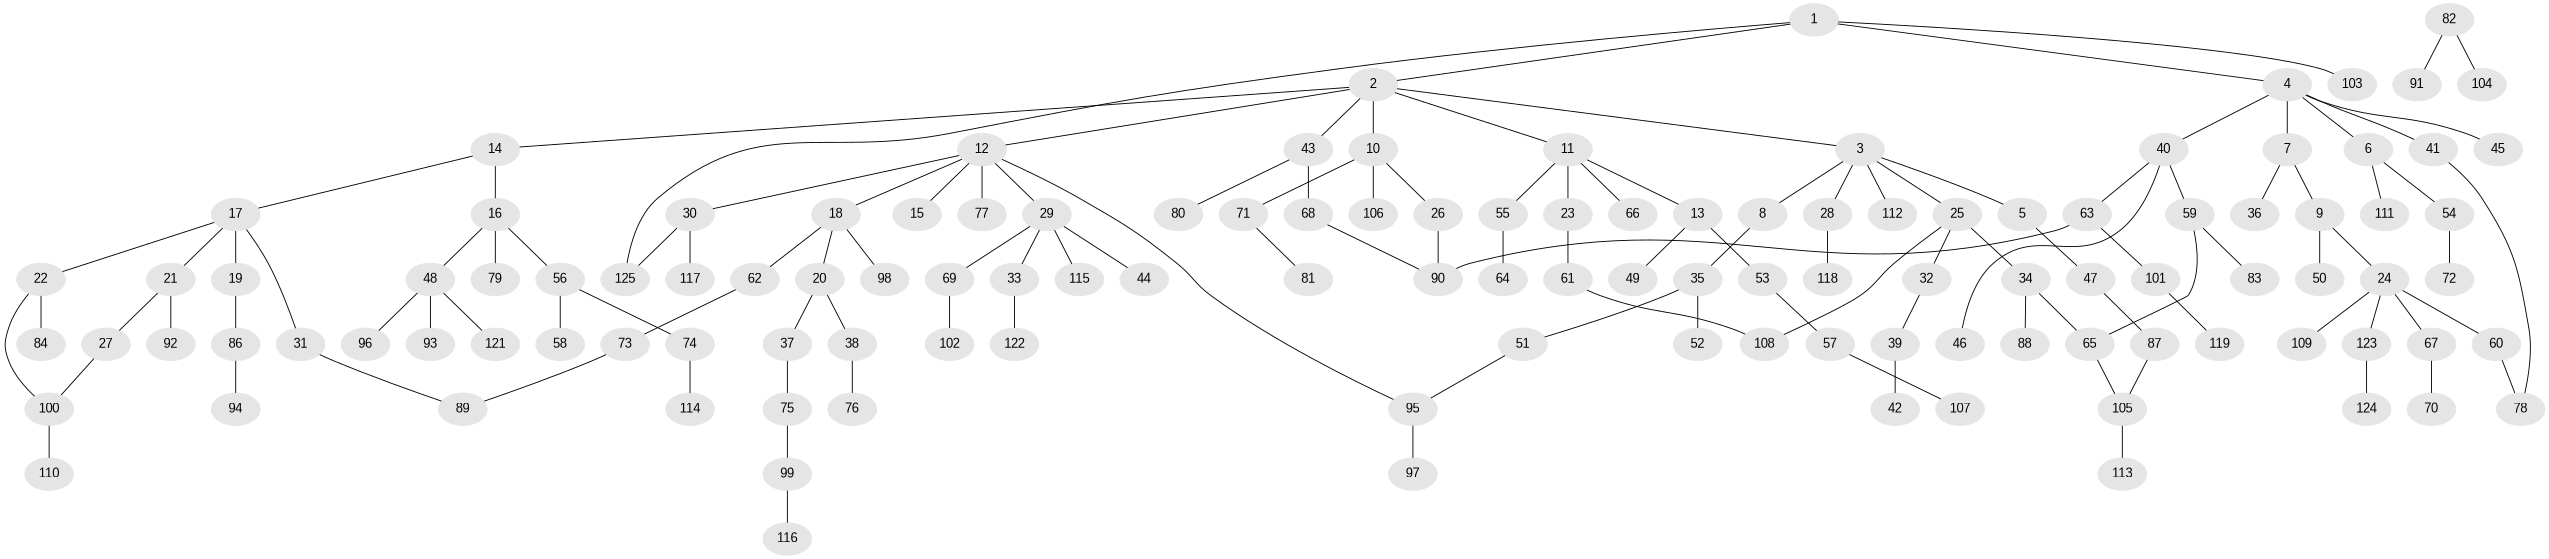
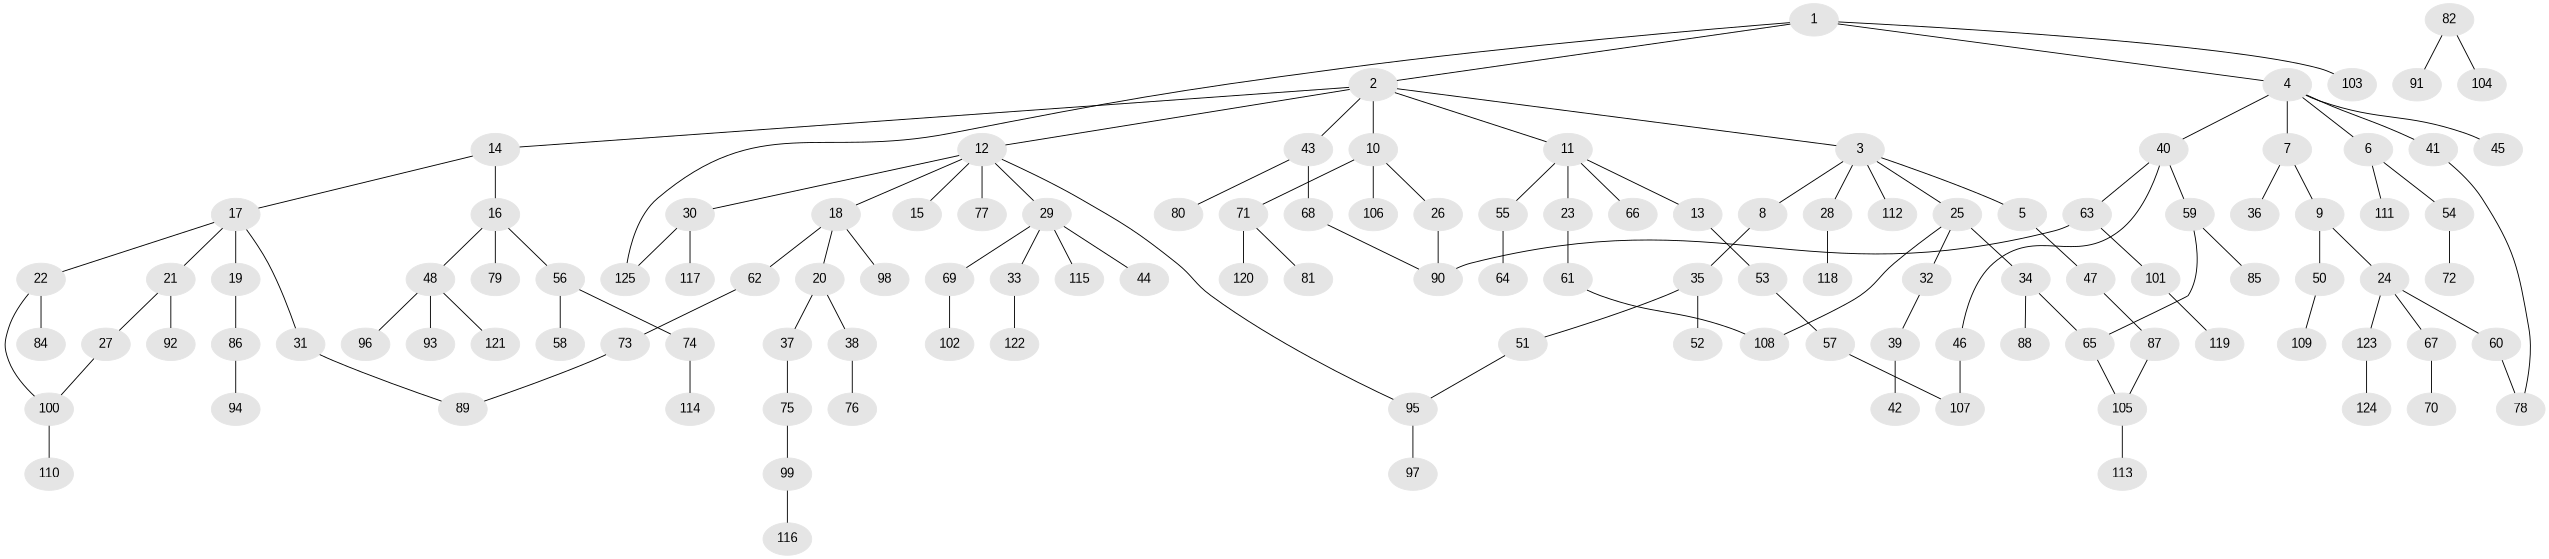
none -> (1243, 279)
(1633, 279) -> none
(2255, 279) -> (2255, 279)
(2343, 312) -> (2311, 312)
none -> (1960, 377)
